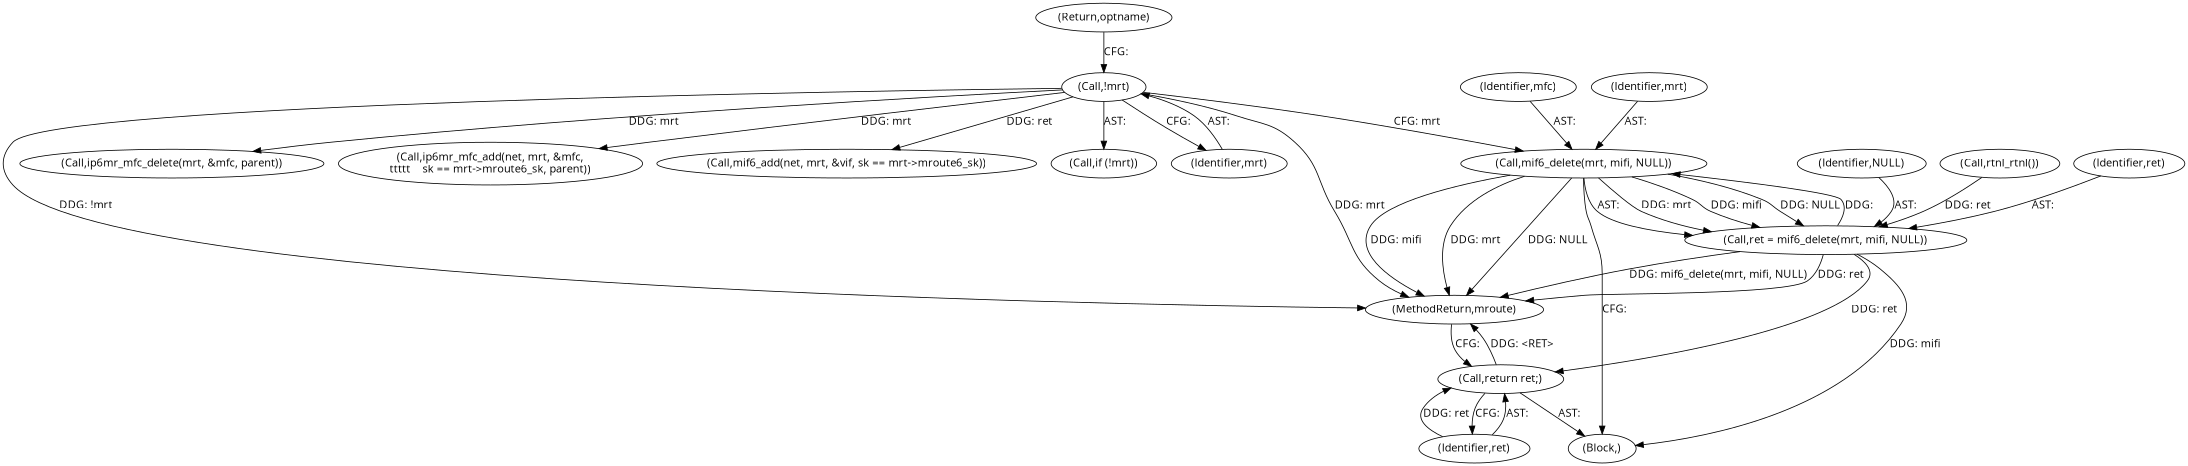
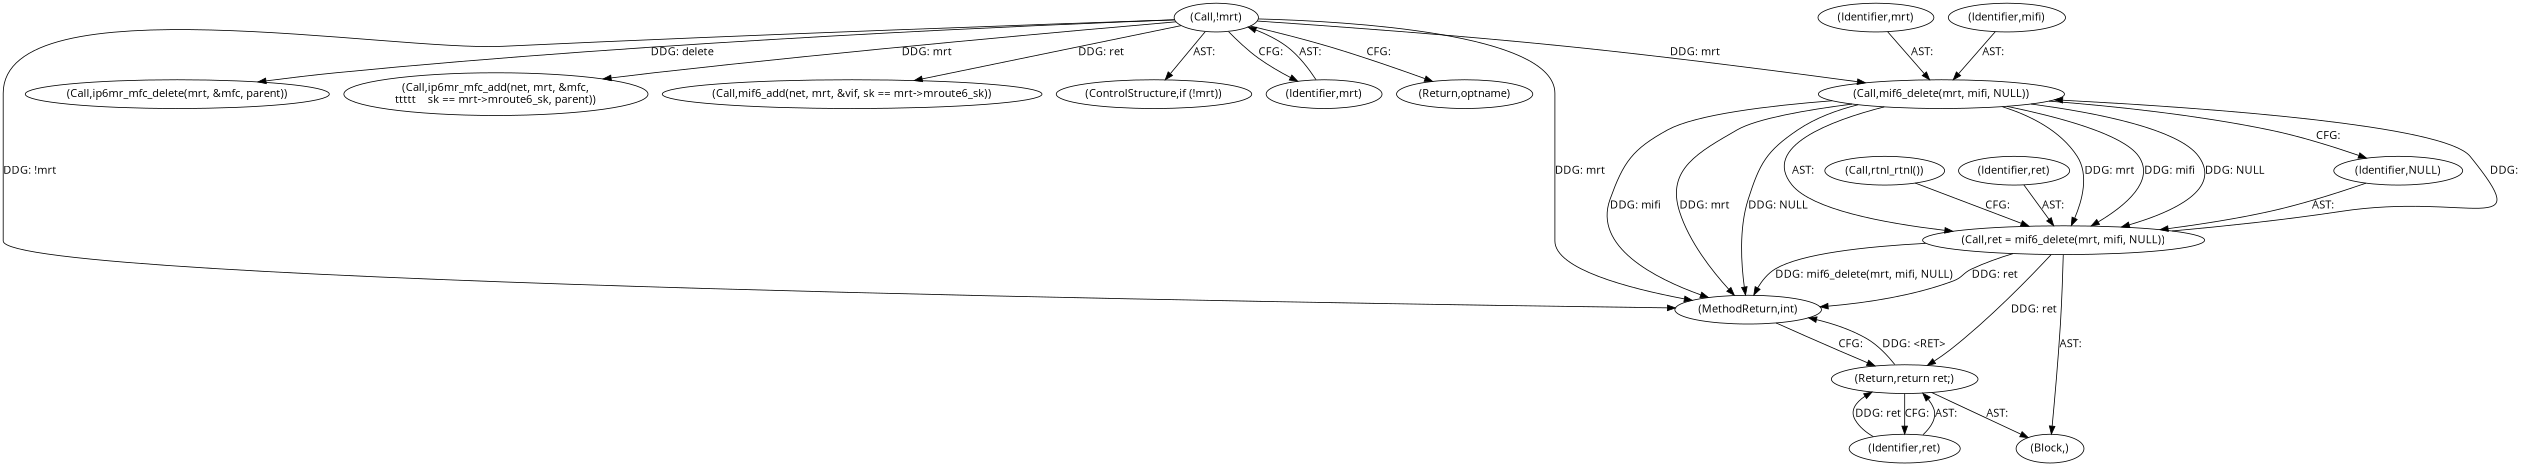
(1104, 48) -> (1338, 49)
(1518, 87) -> (2007, 18)
(654, 122) -> (682, 52)
(1417, 122) -> (1695, 52)
(1104, 164) -> (1154, 94)
(1968, 205) -> (1999, 205)
(1602, 301) -> (2206, 119)
(1454, 310) -> (1748, 310)
(1915, 344) -> (2072, 344)
(1501, 379) -> (1905, 379)
